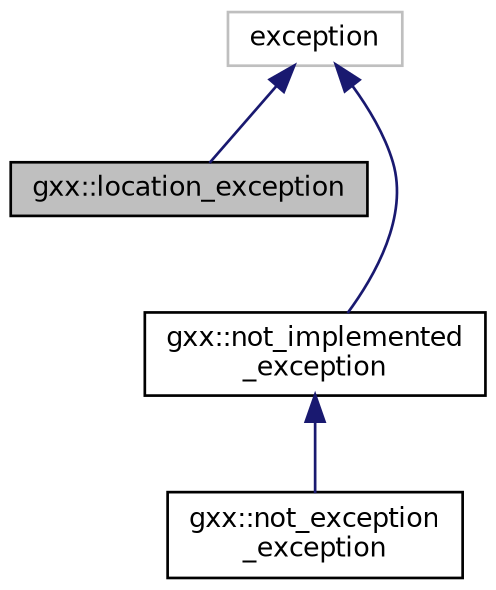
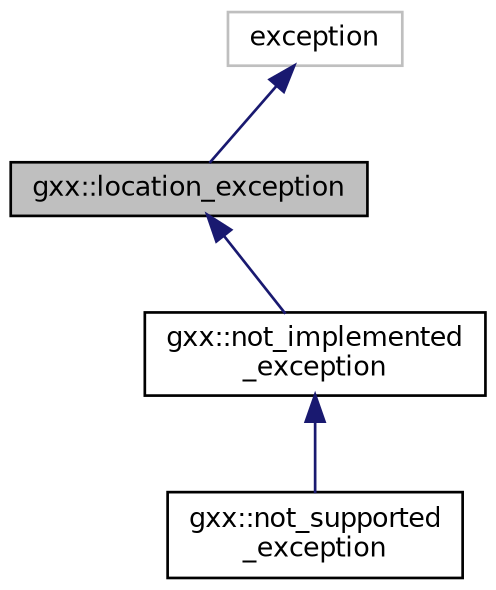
(396, 200) -> (255, 275)
(315, 535) -> (315, 535)
